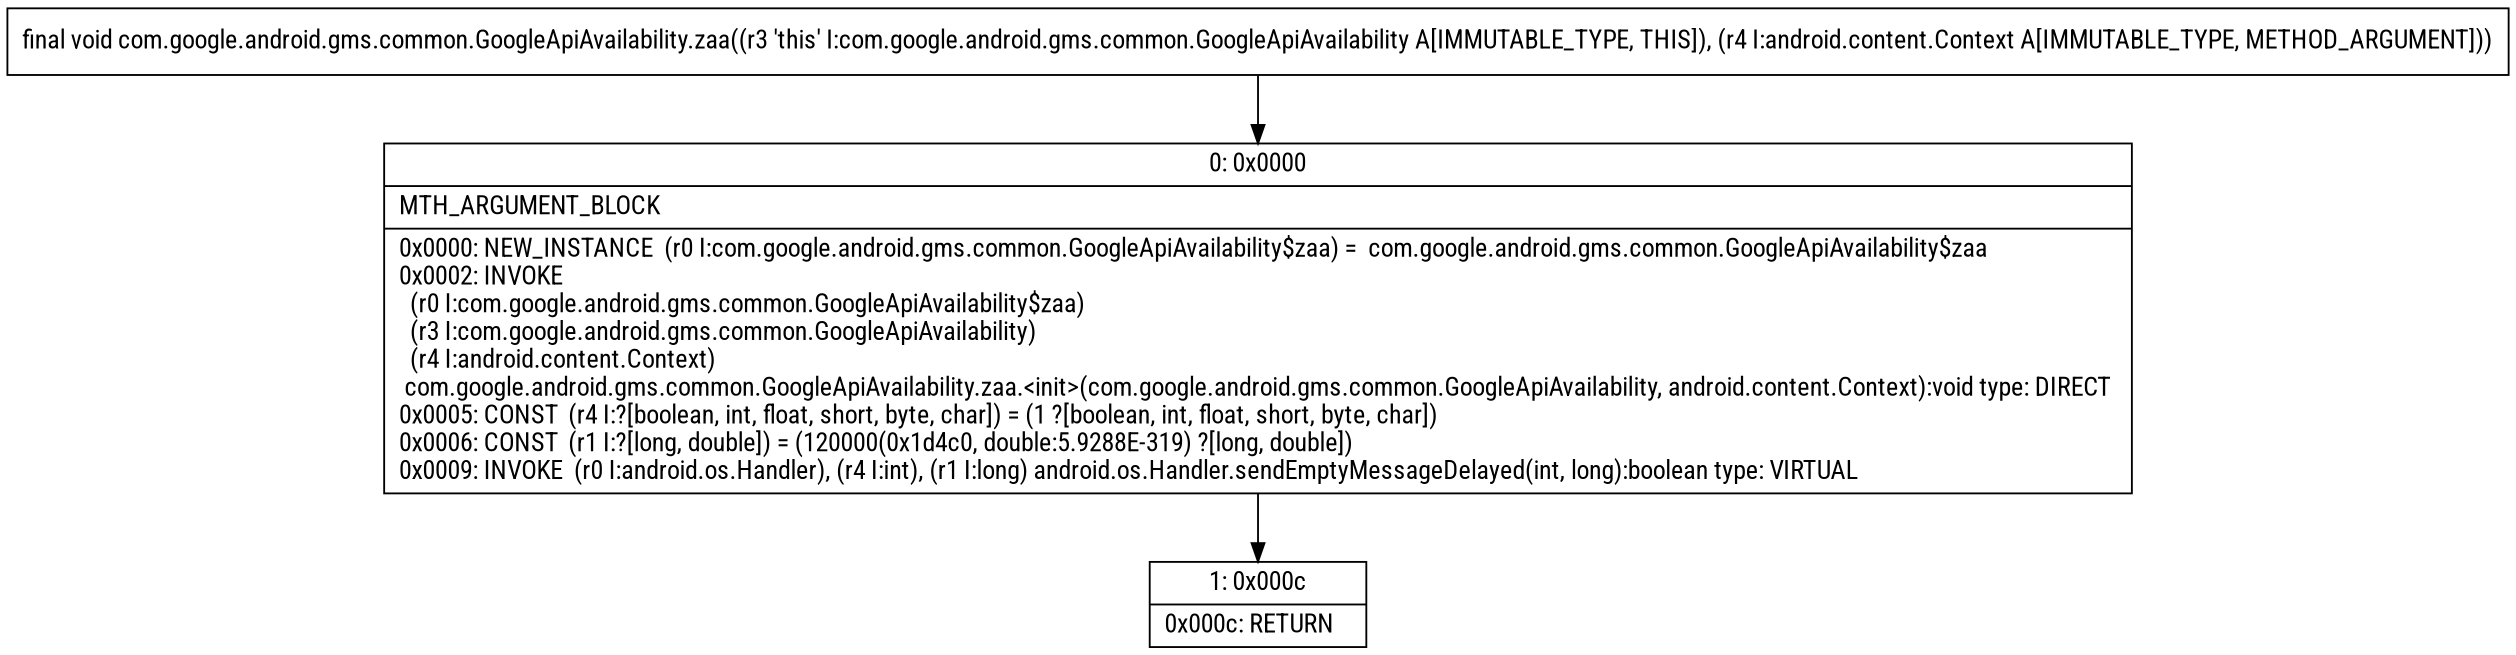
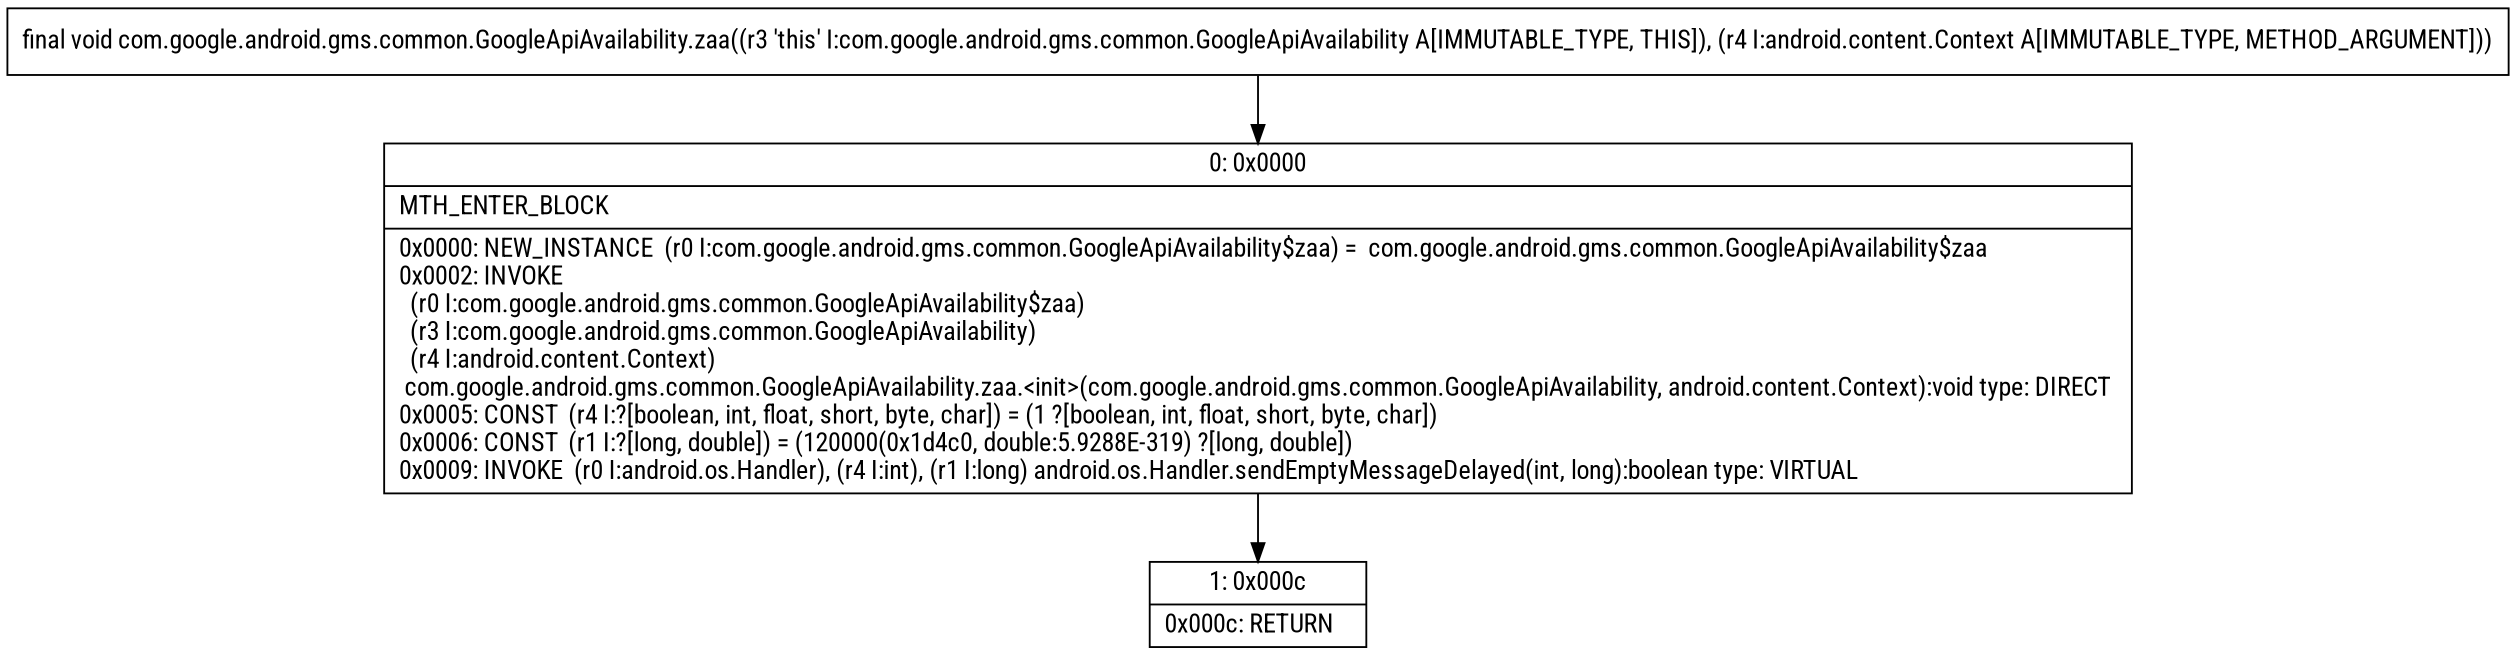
(530, 206) -> (505, 206)
